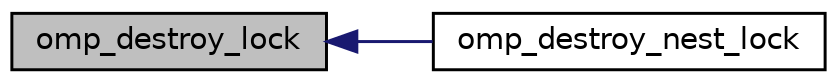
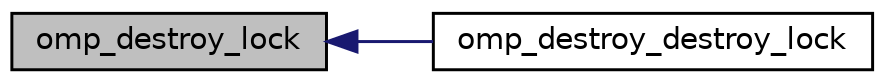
(629, 42) -> (653, 42)
